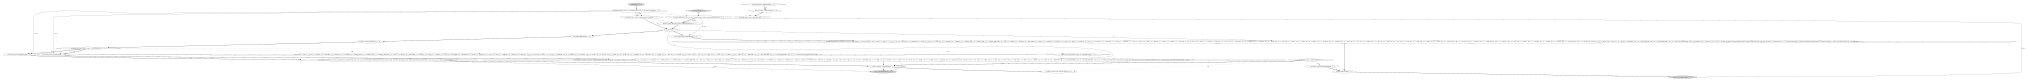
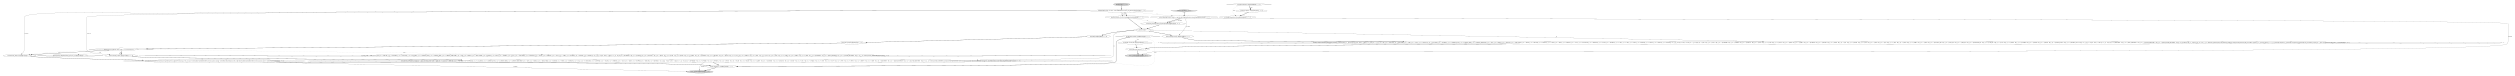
(1059, 72) -> none
